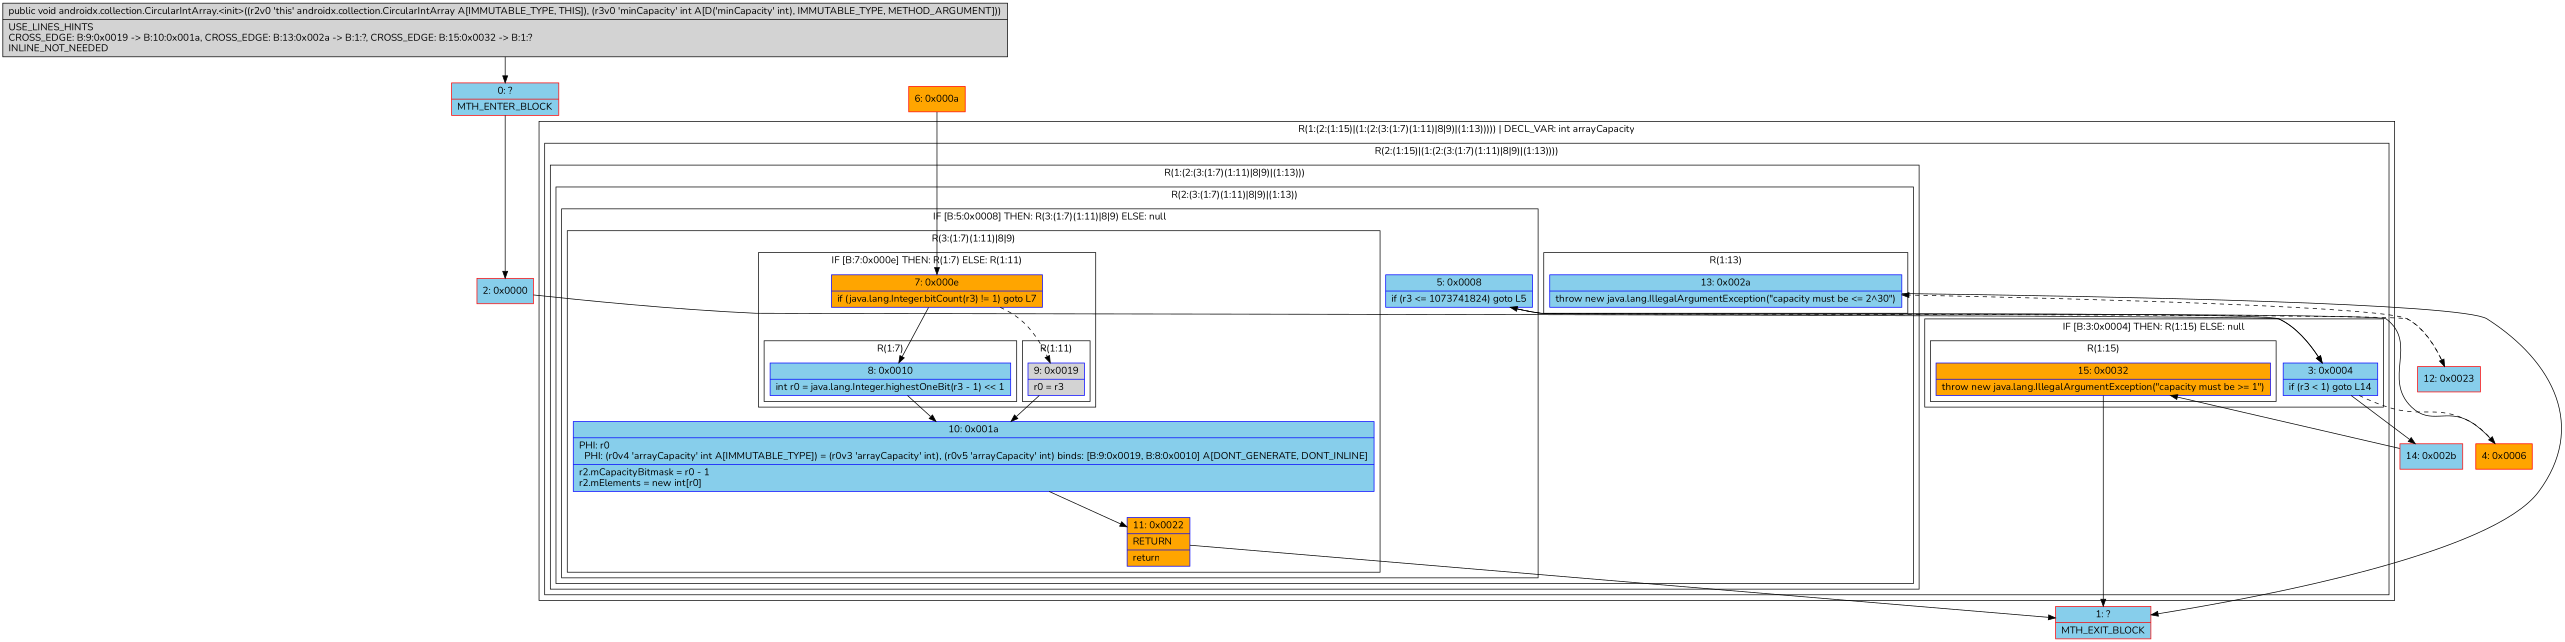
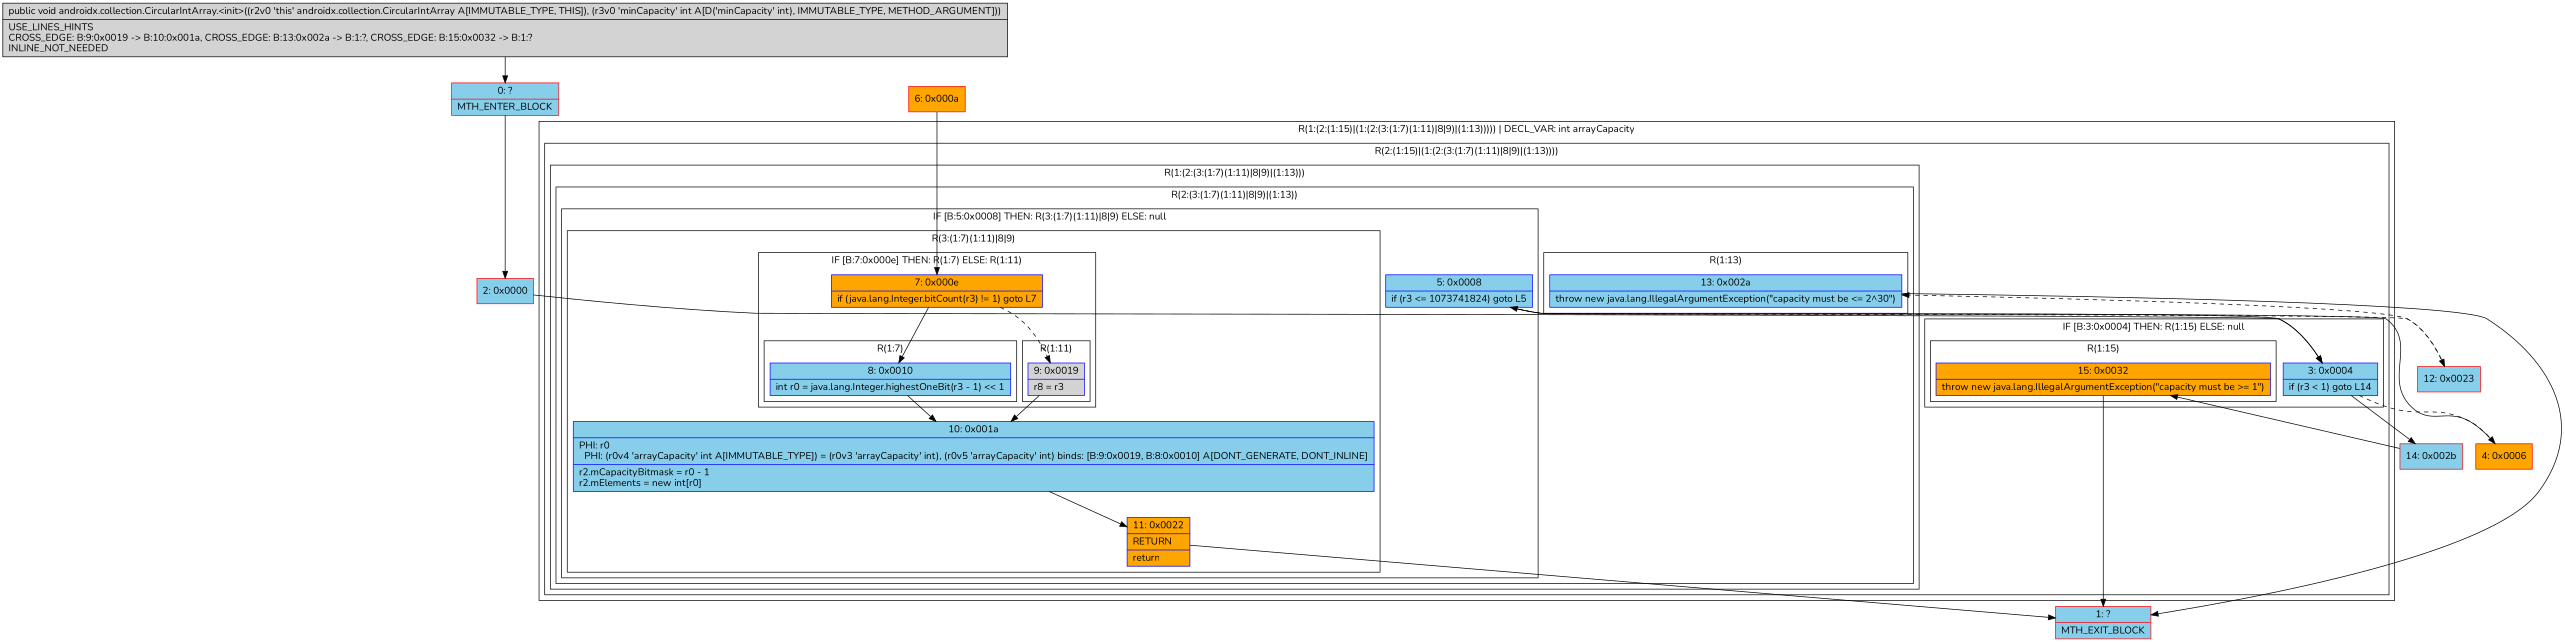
(1049, 387) -> (1049, 387)
